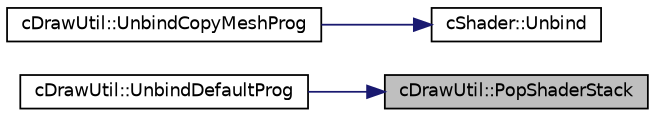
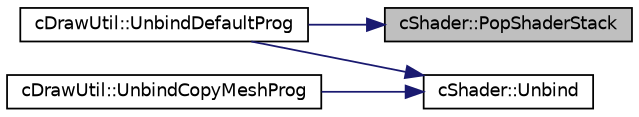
none -> (329, 57)
(516, 92) -> (508, 25)
